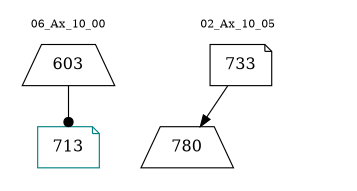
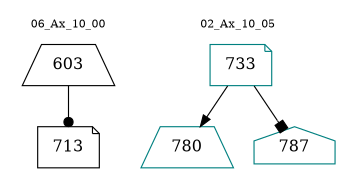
(241, 65) -> (241, 65)
(68, 147) -> (68, 147)
(187, 147) -> (187, 147)
none -> (295, 147)
